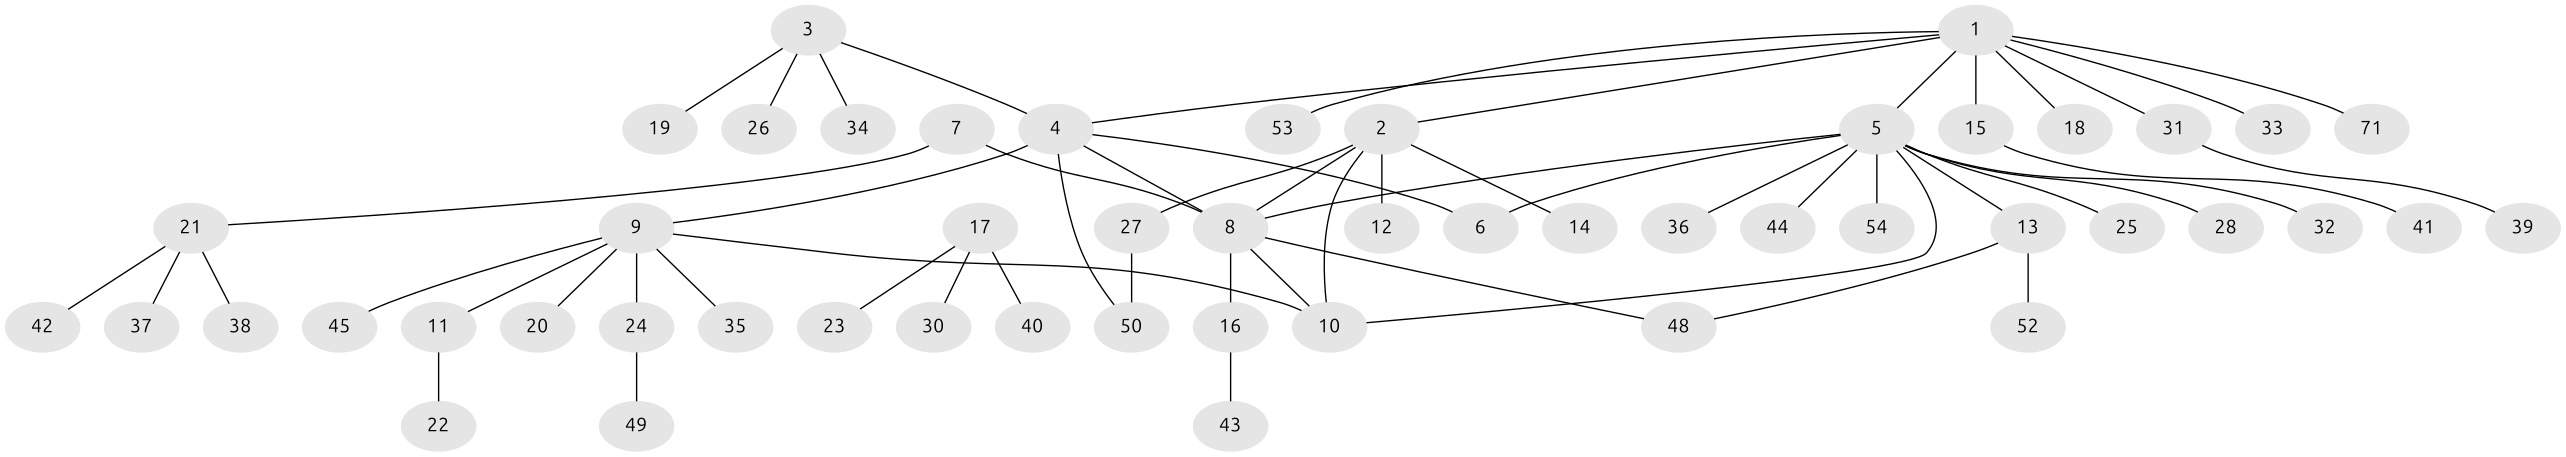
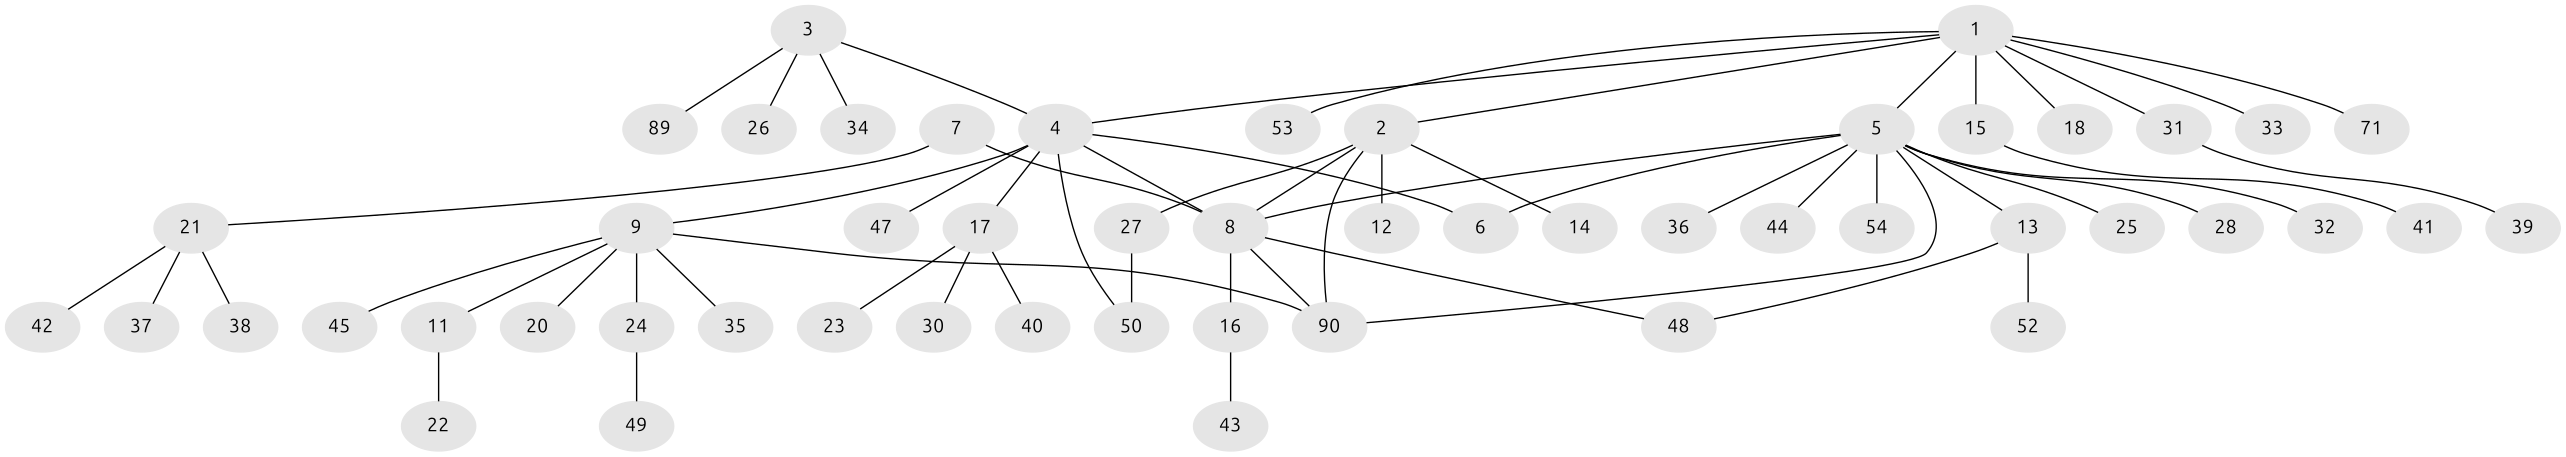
(660, 129) -> (660, 129)
none -> (1018, 179)
none -> (881, 228)
(1330, 327) -> (1330, 327)
